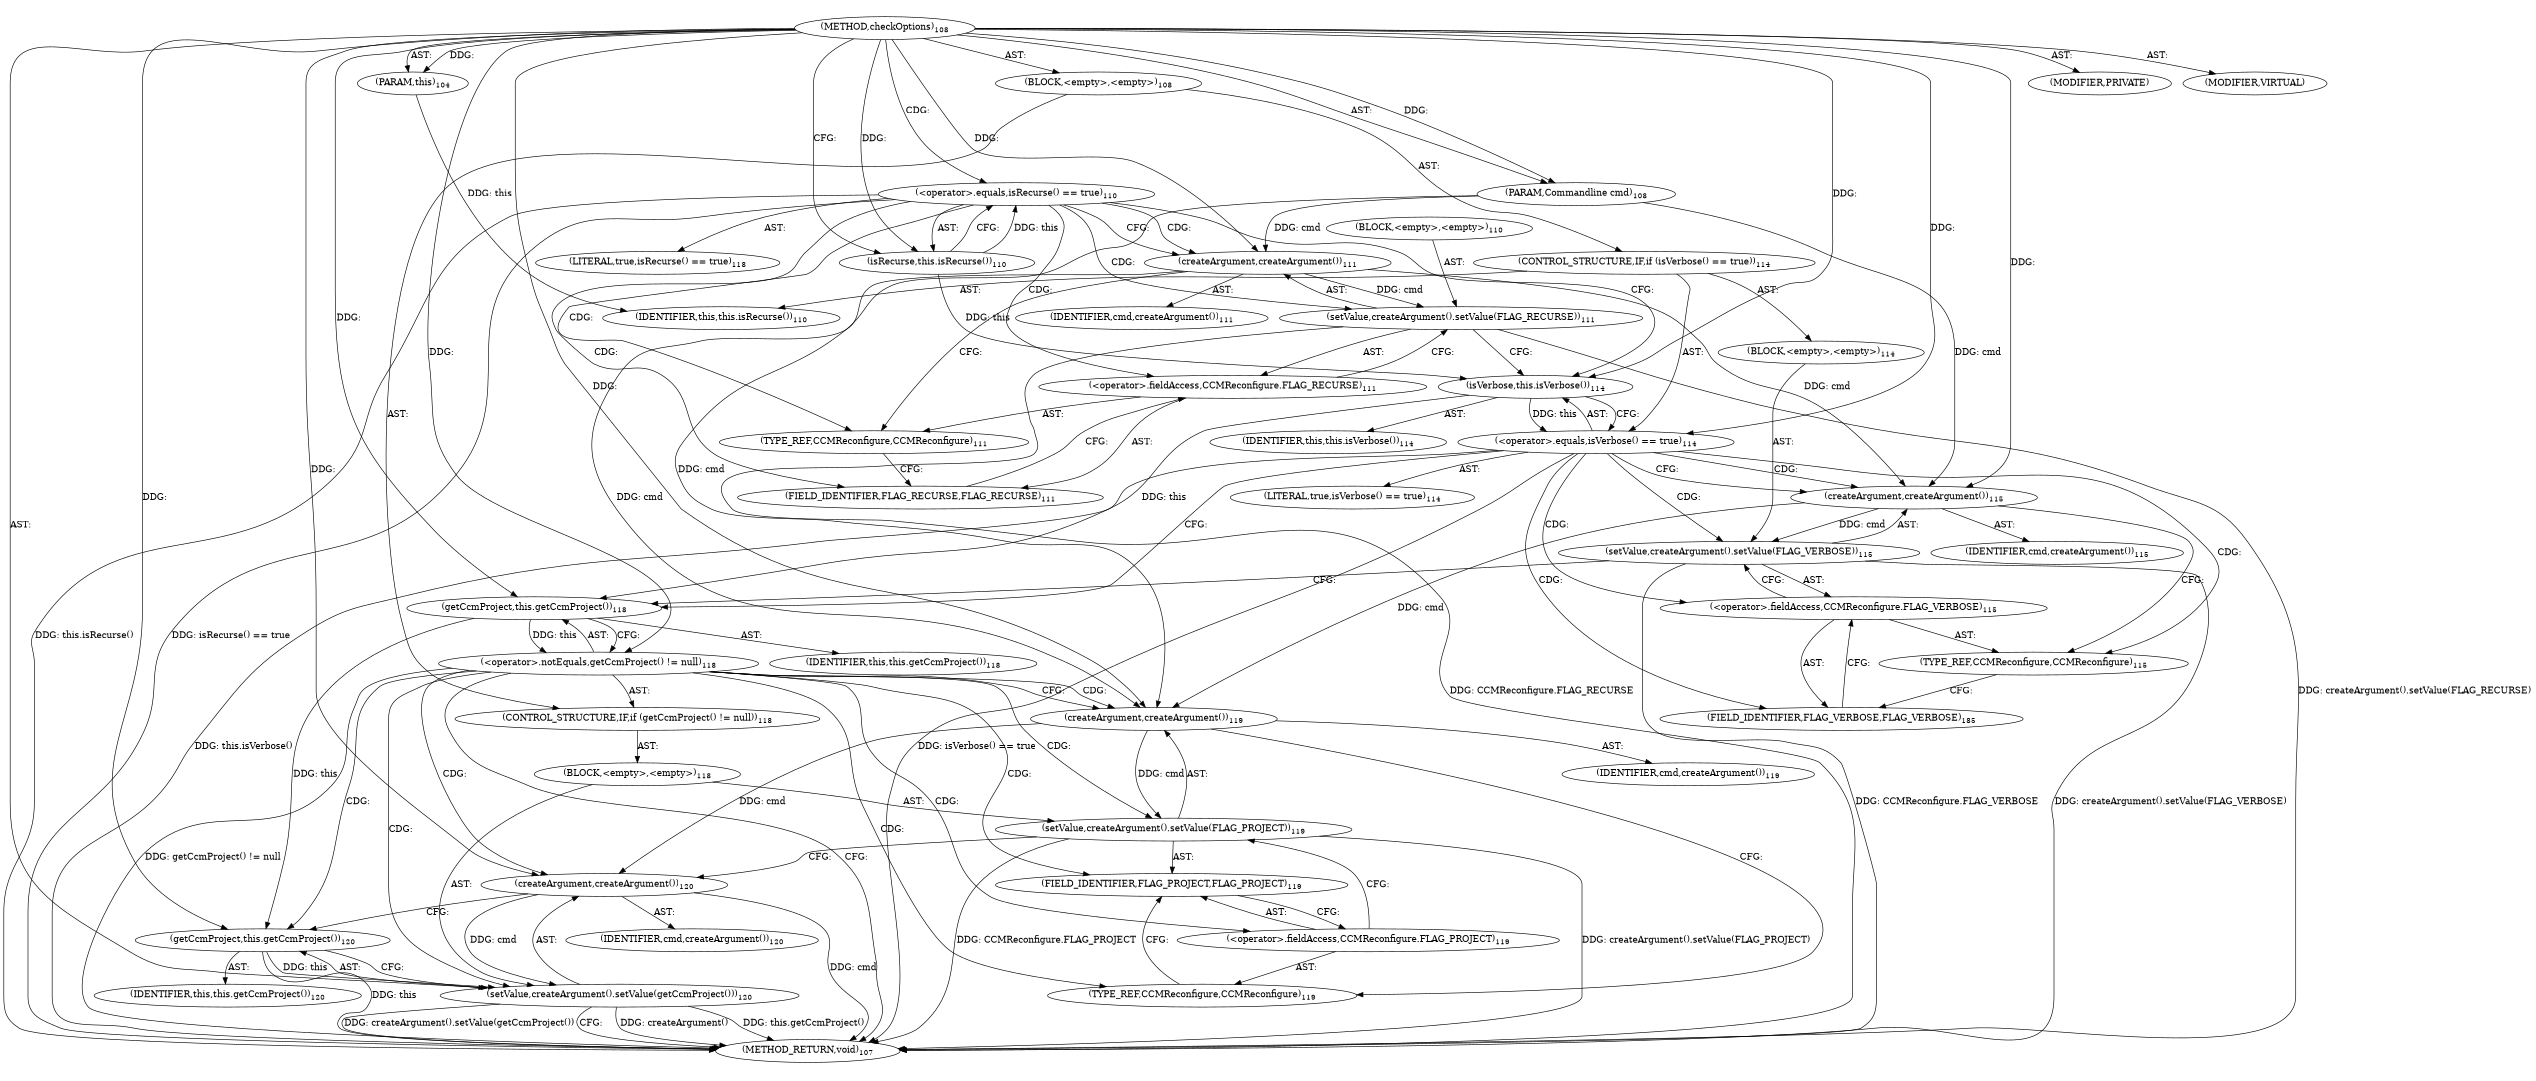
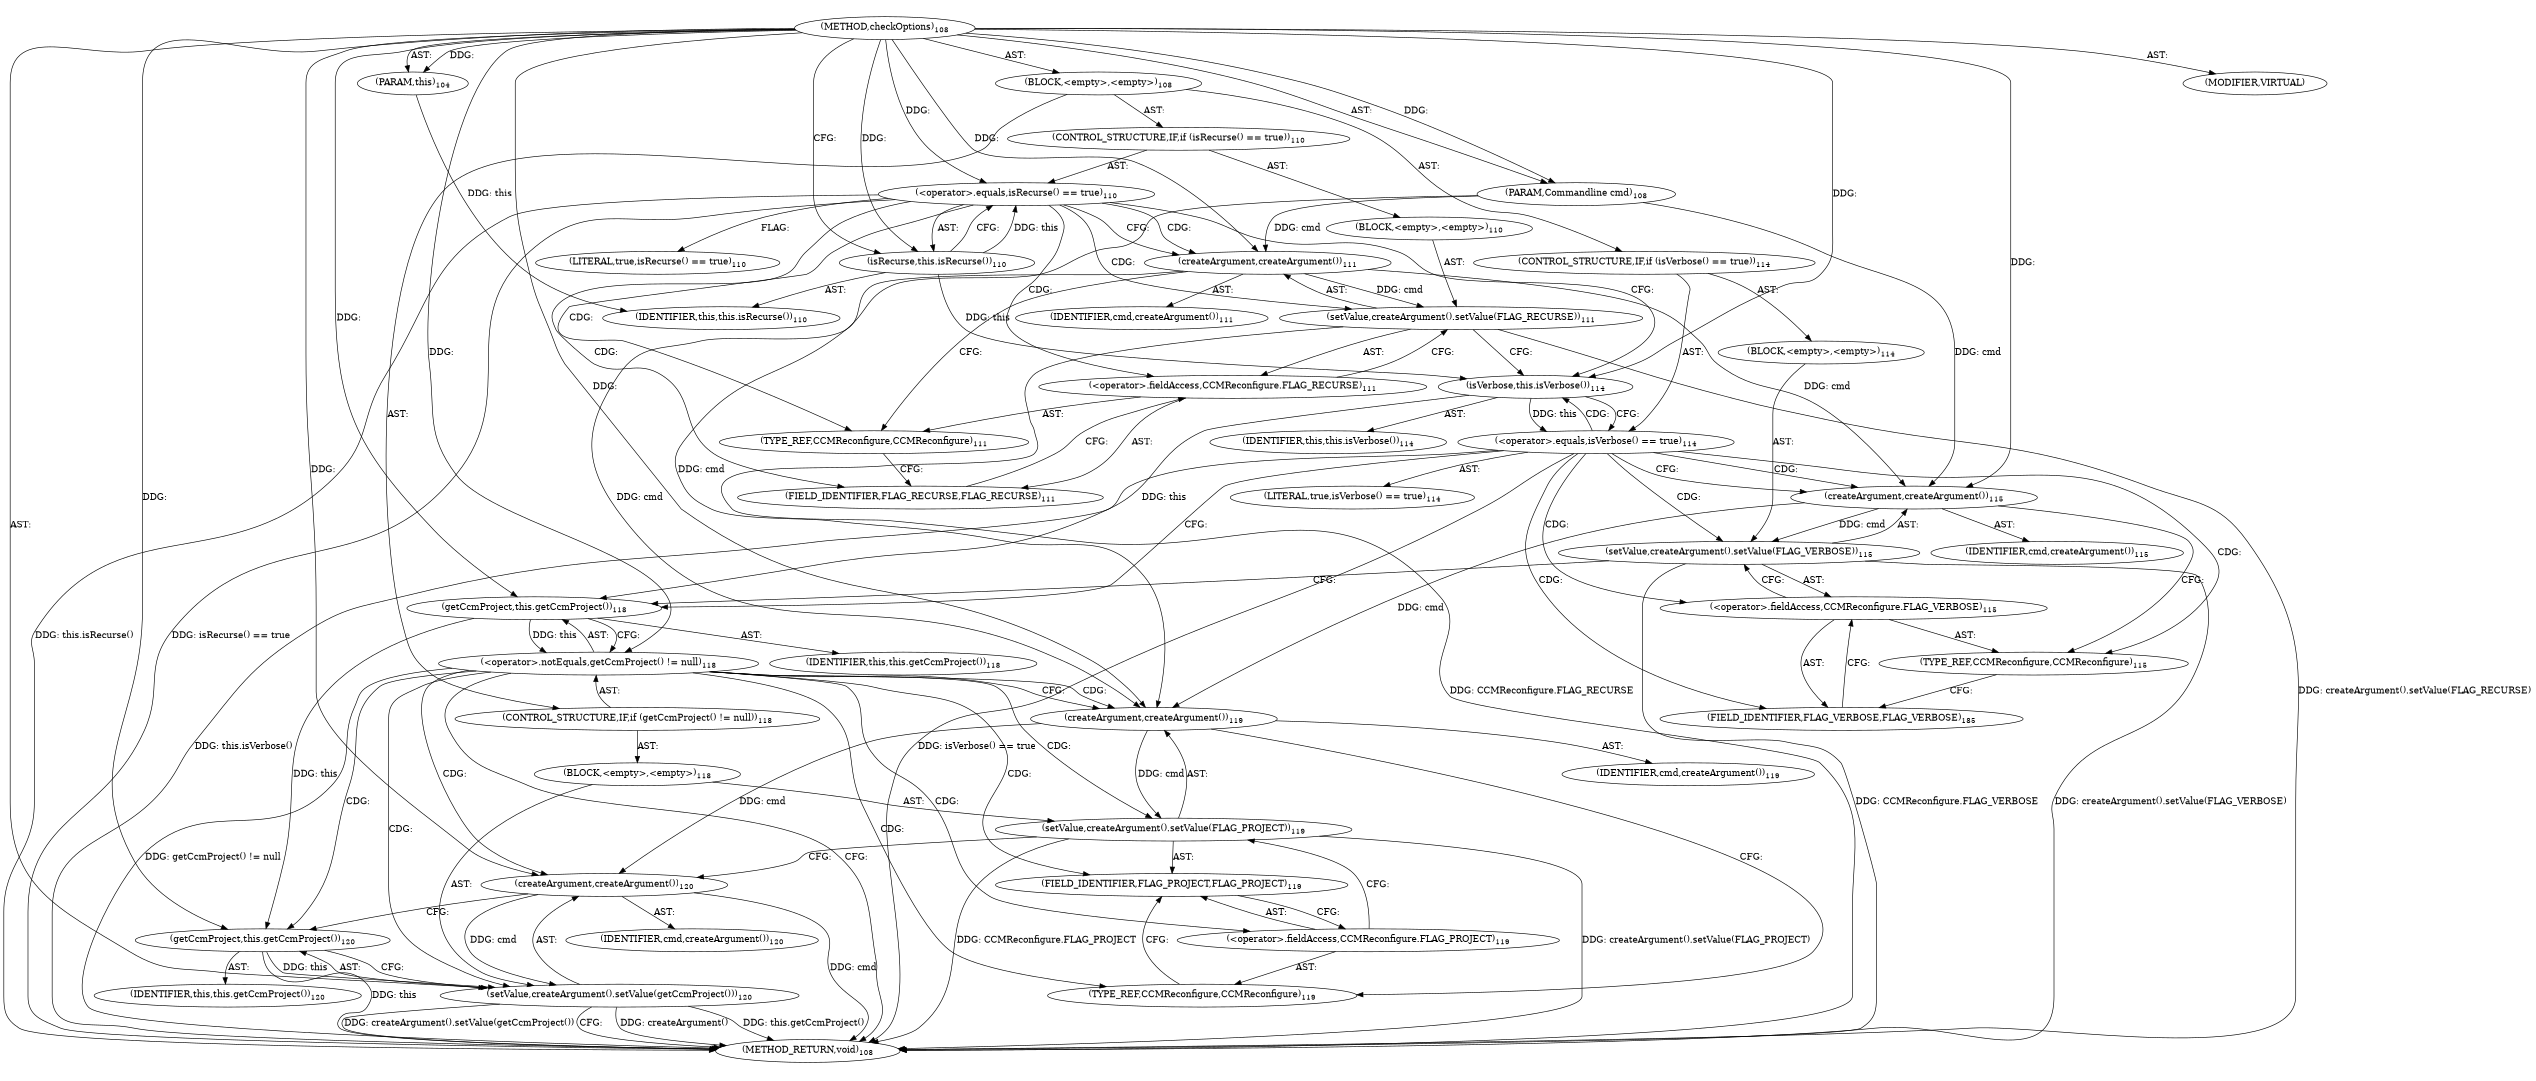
(1720, 47) -> none
(2100, 83) -> none
(919, 111) -> (919, 111)
none -> (1179, 139)
(777, 228) -> (777, 228)
(739, 262) -> (739, 262)
(1192, 277) -> (821, 287)
(1599, 415) -> (1599, 415)
(624, 687) -> (600, 697)
(866, 1050) -> (866, 1050)
